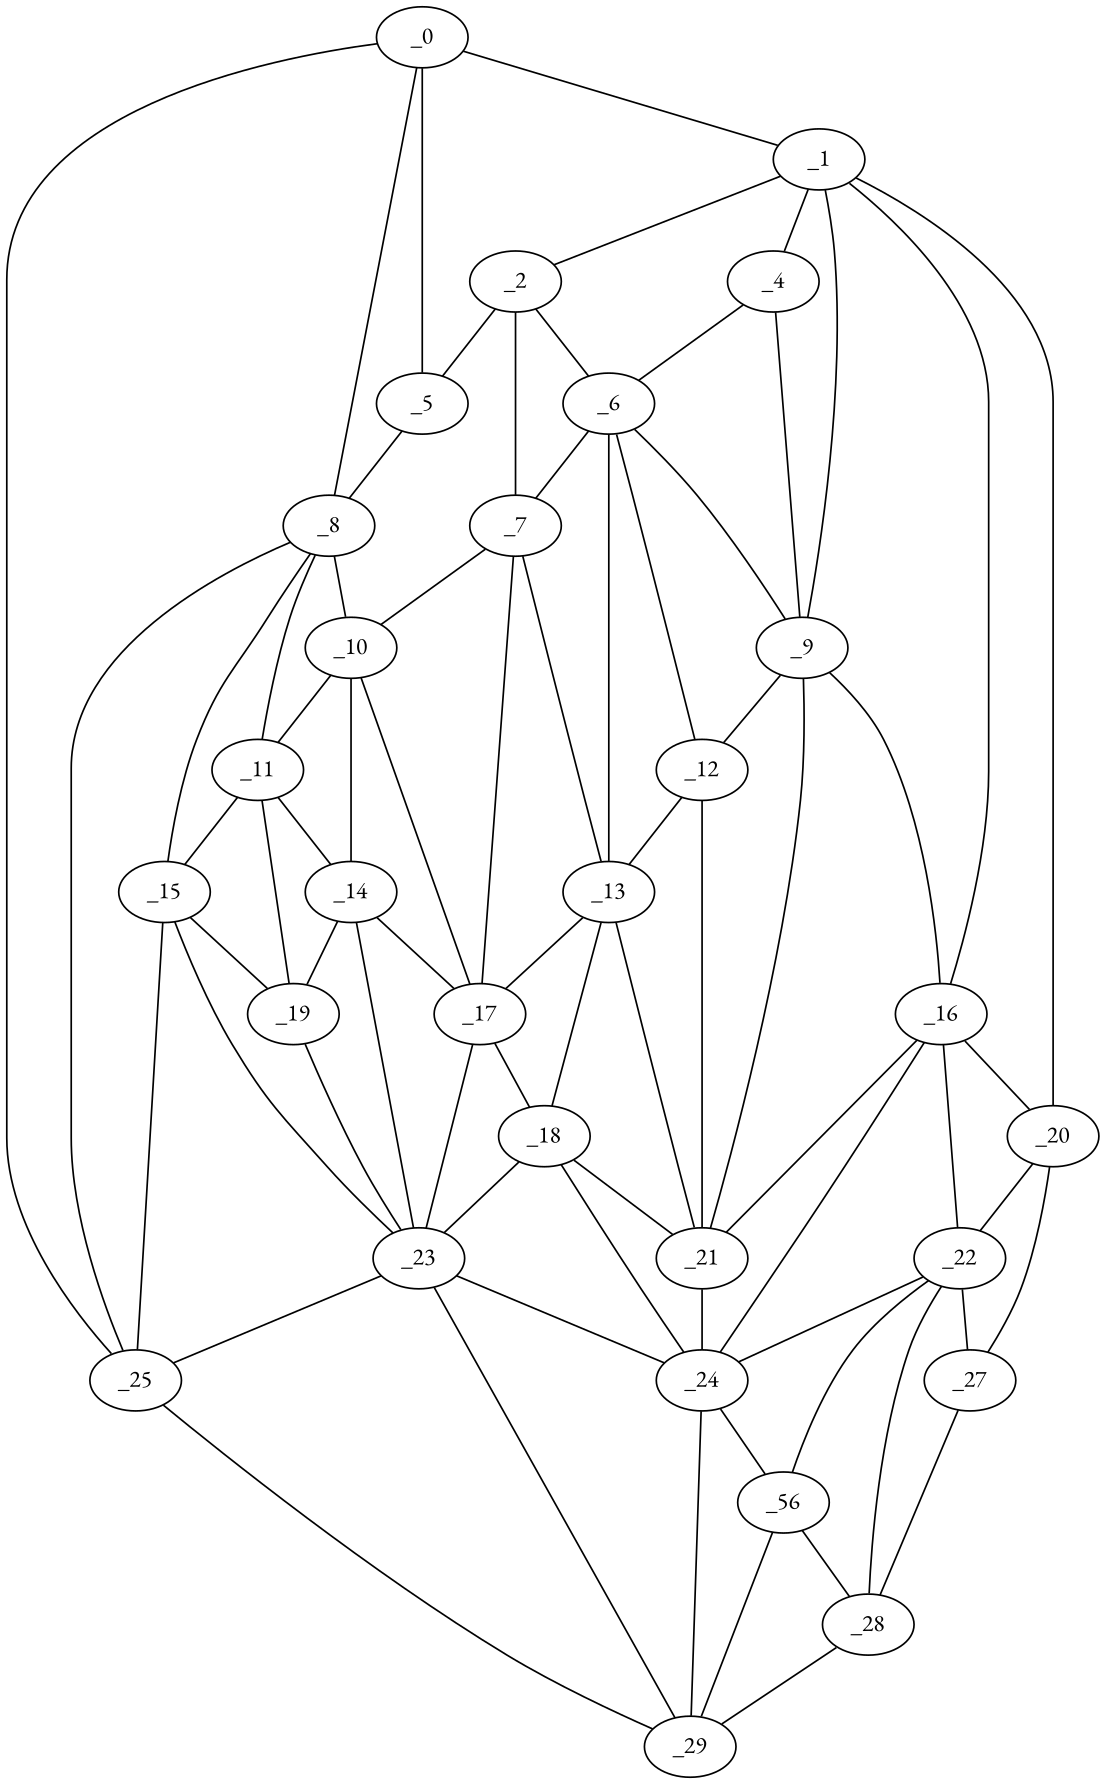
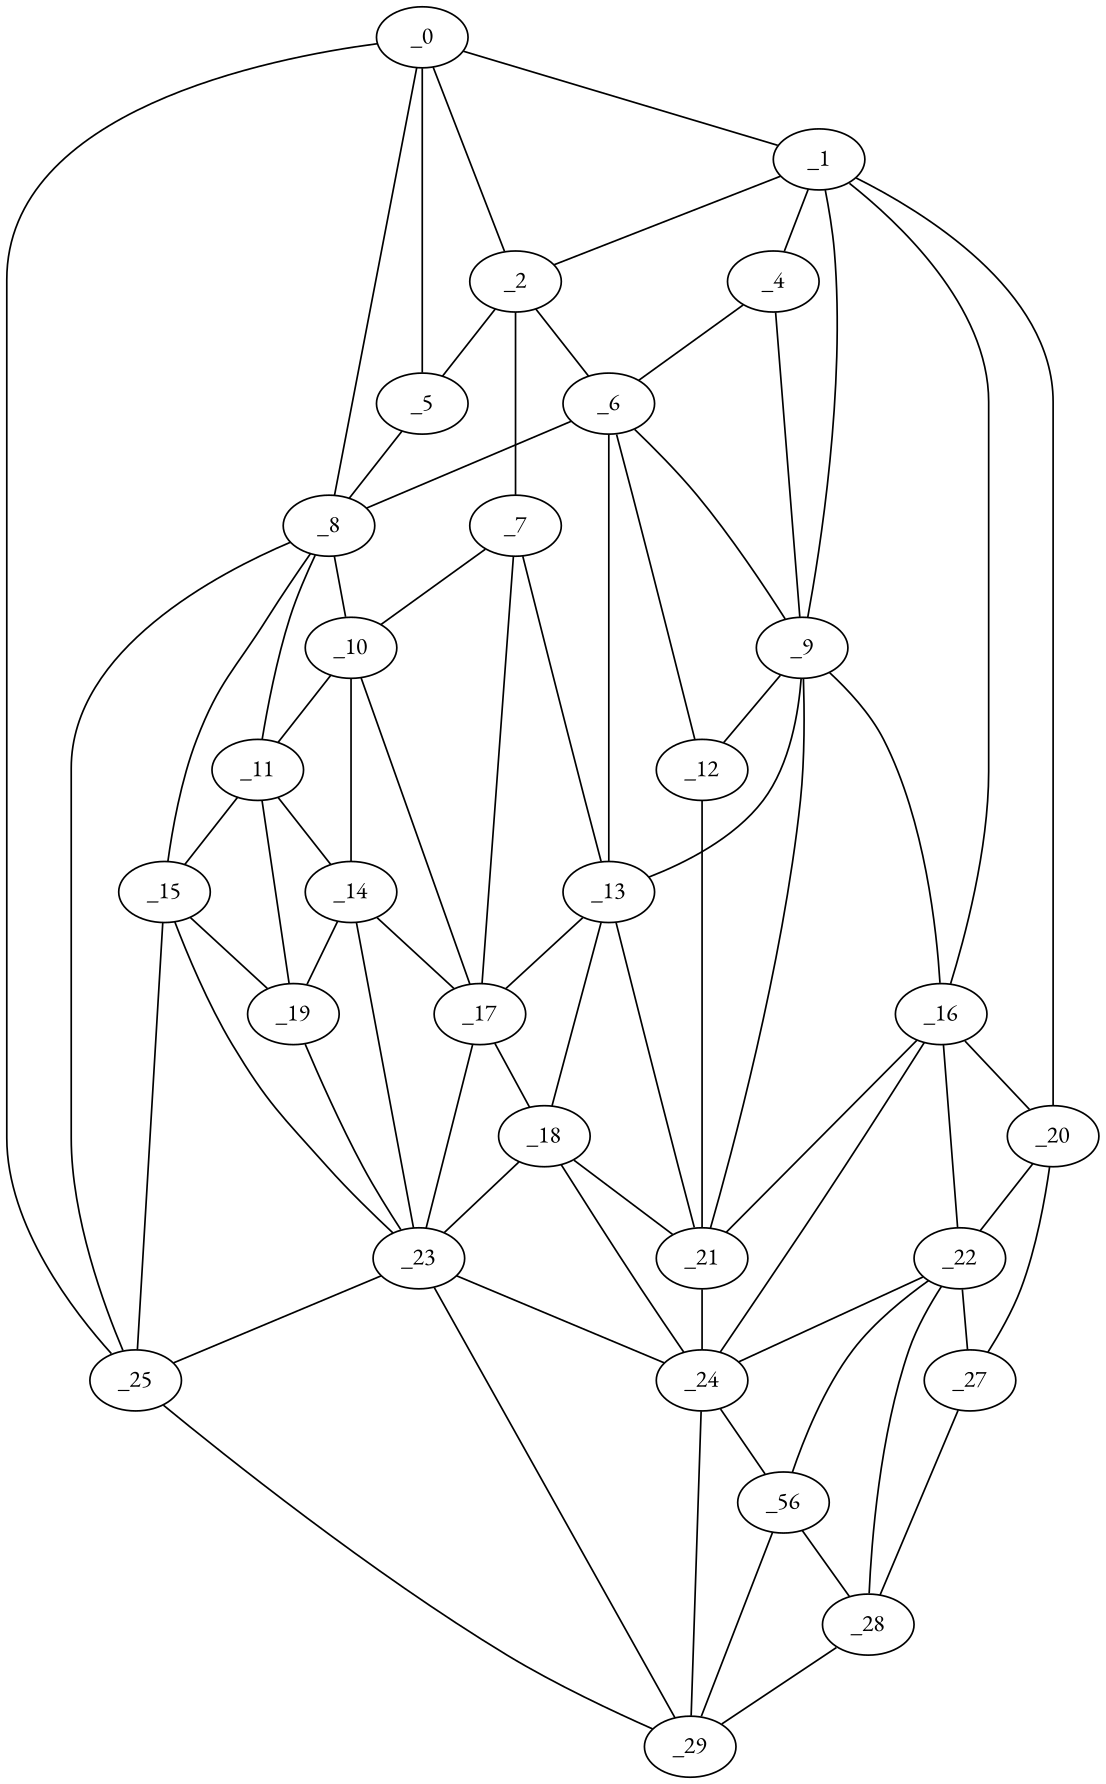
none -> (469, 159)
(562, 465) -> (469, 465)
(655, 831) -> (760, 804)
